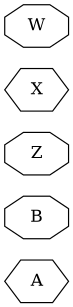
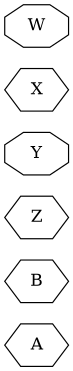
(37, 154) -> (37, 217)
none -> (37, 154)
(37, 217) -> (37, 281)
